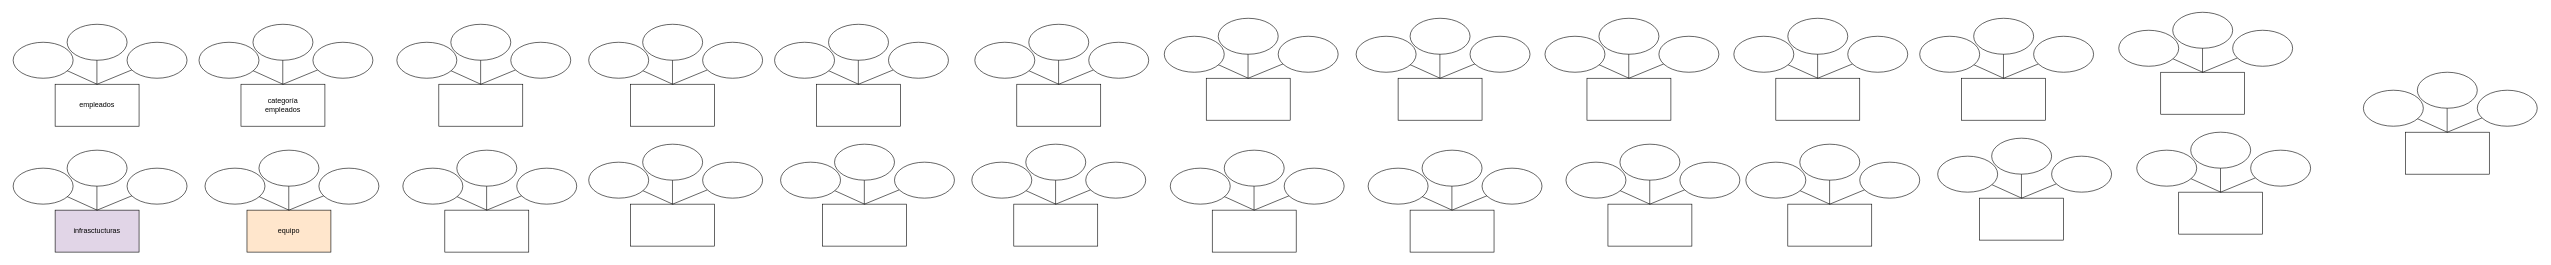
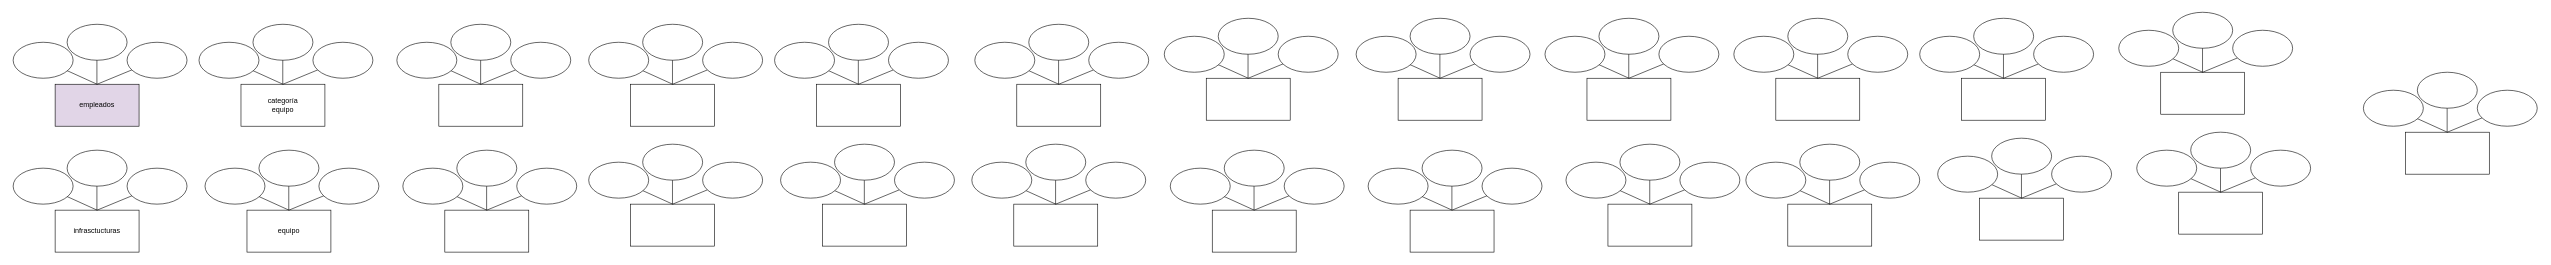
(96, 105) -> (96, 105)
(282, 105) -> (282, 105)
(96, 231) -> (96, 231)
(288, 231) -> (288, 231)
